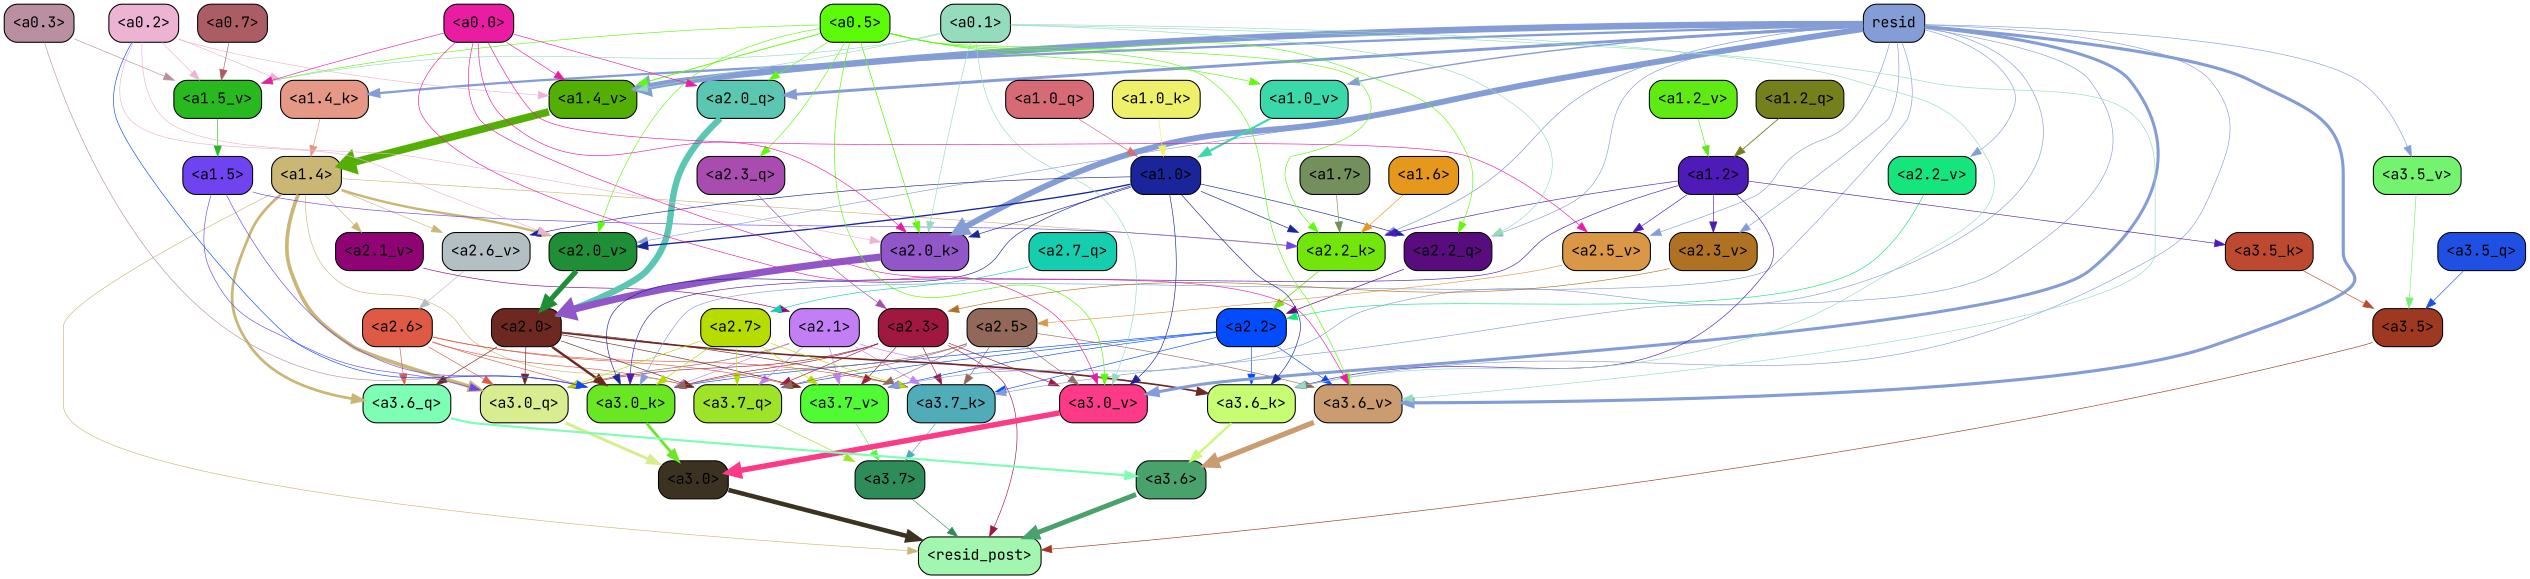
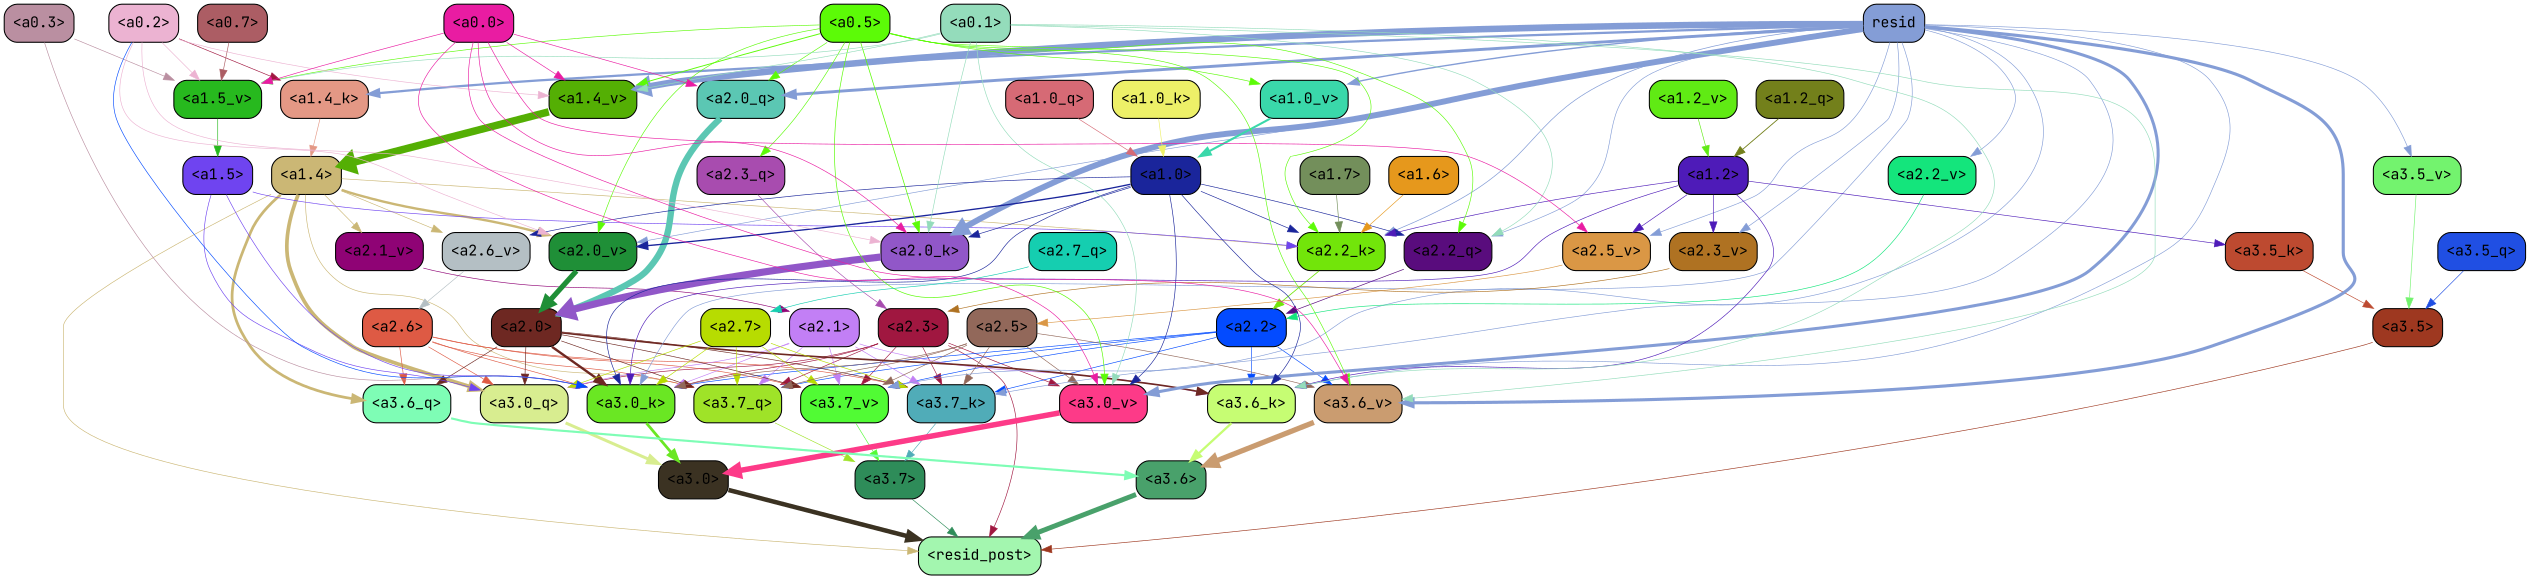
(234, 61) -> (234, 61)
(684, 366) -> (684, 366)
